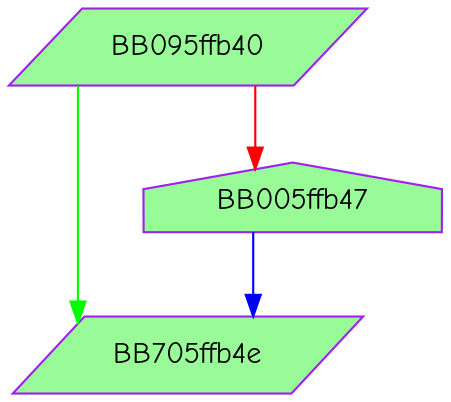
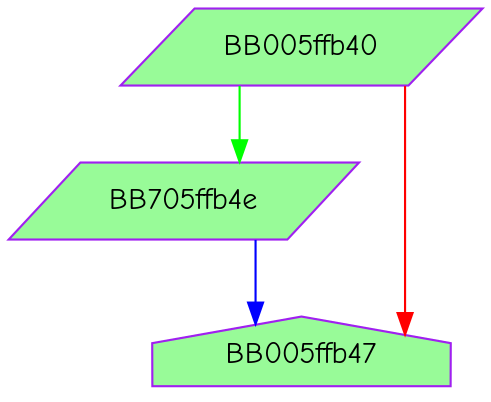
(188, 47) -> (301, 47)
(253, 264) -> (256, 271)
